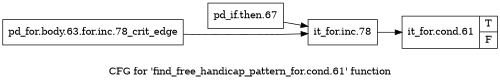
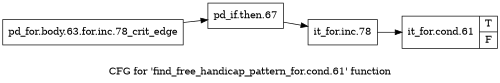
(242, 35) -> (192, 22)
